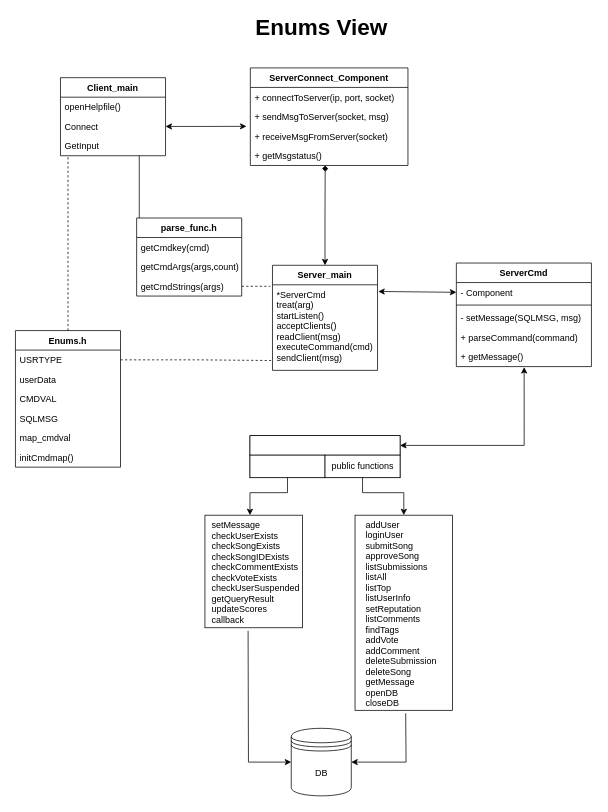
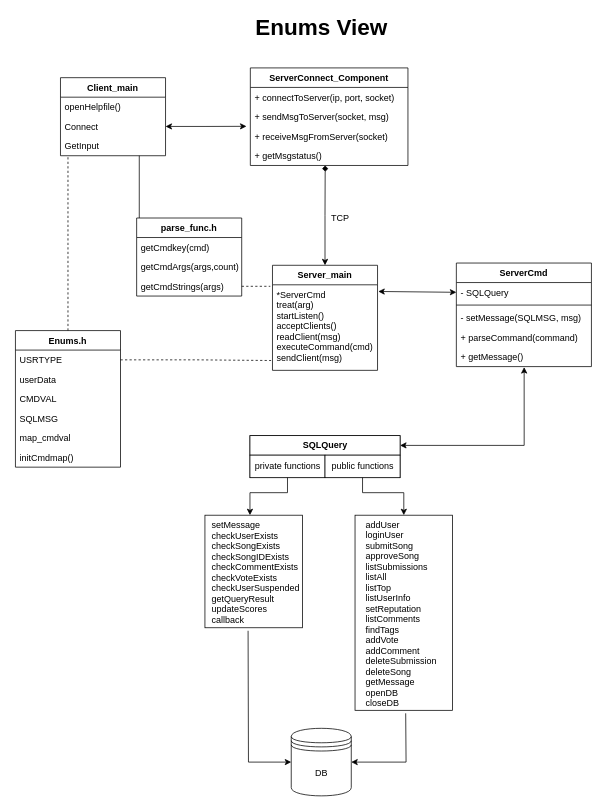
none -> (340, 218)
(487, 293) -> (484, 293)
none -> (325, 445)
none -> (287, 466)
